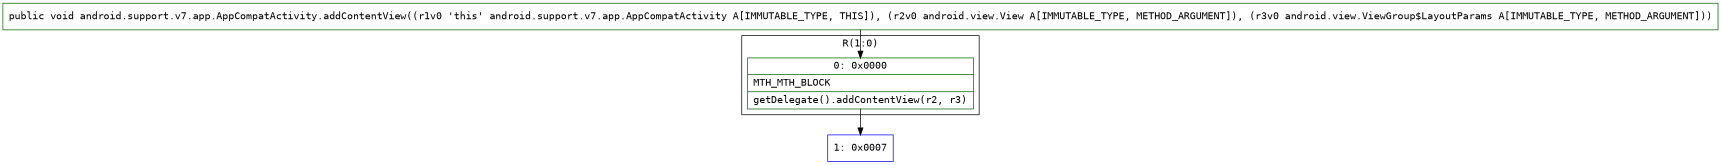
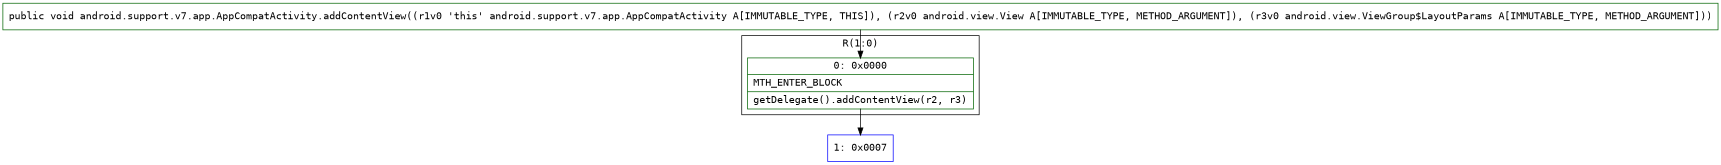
(792, 83) -> (798, 83)
